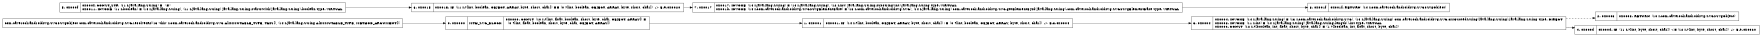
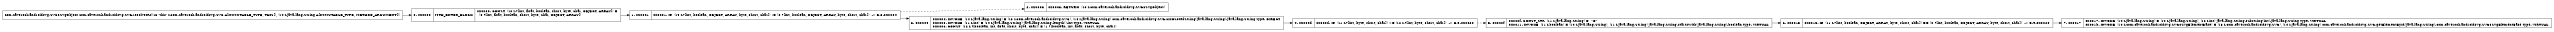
(1379, 7) -> none
(1579, 18) -> (961, 10)
(486, 23) -> (454, 15)
none -> (1480, 23)
